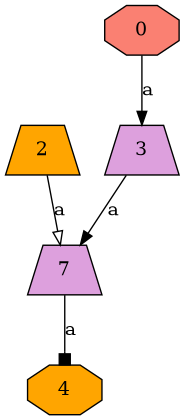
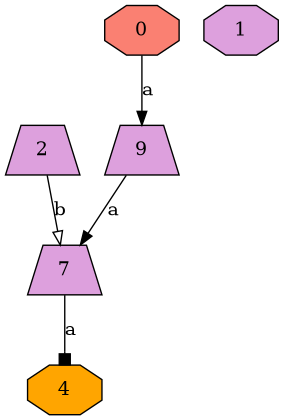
none -> (241, 30)
(43, 150) -> (43, 150)
(142, 150) -> (142, 150)
(60, 210) -> (61, 210)
